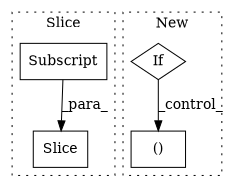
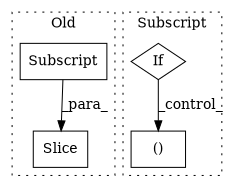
(64, 24) -> (64, 24)
(172, 24) -> (172, 24)
